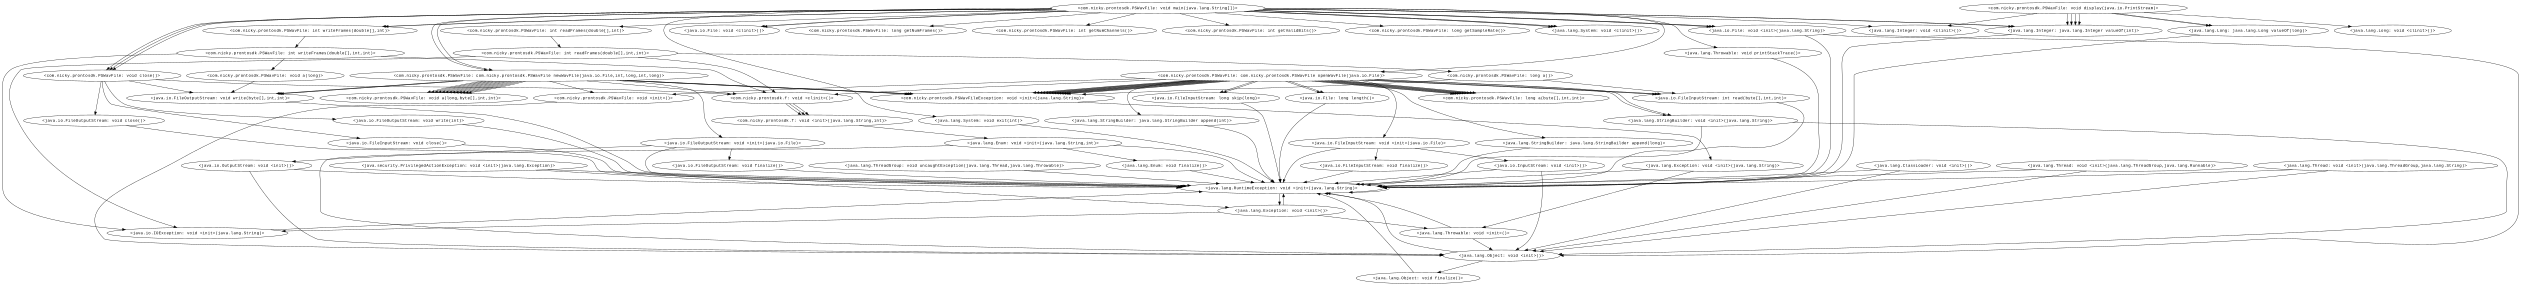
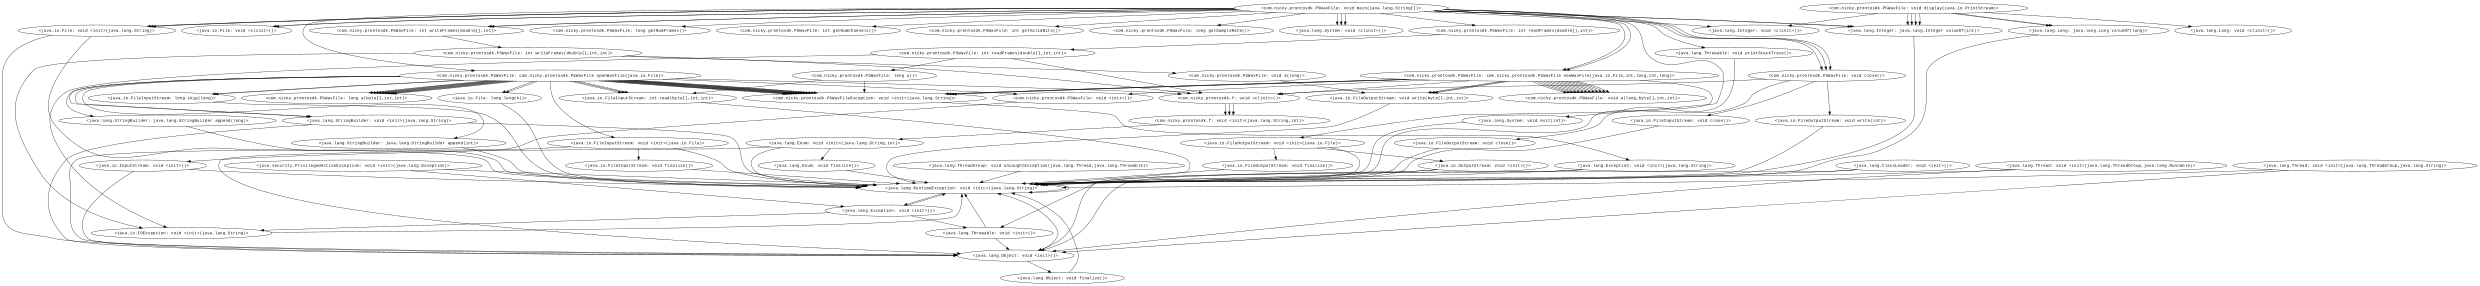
(159, 87) -> none
